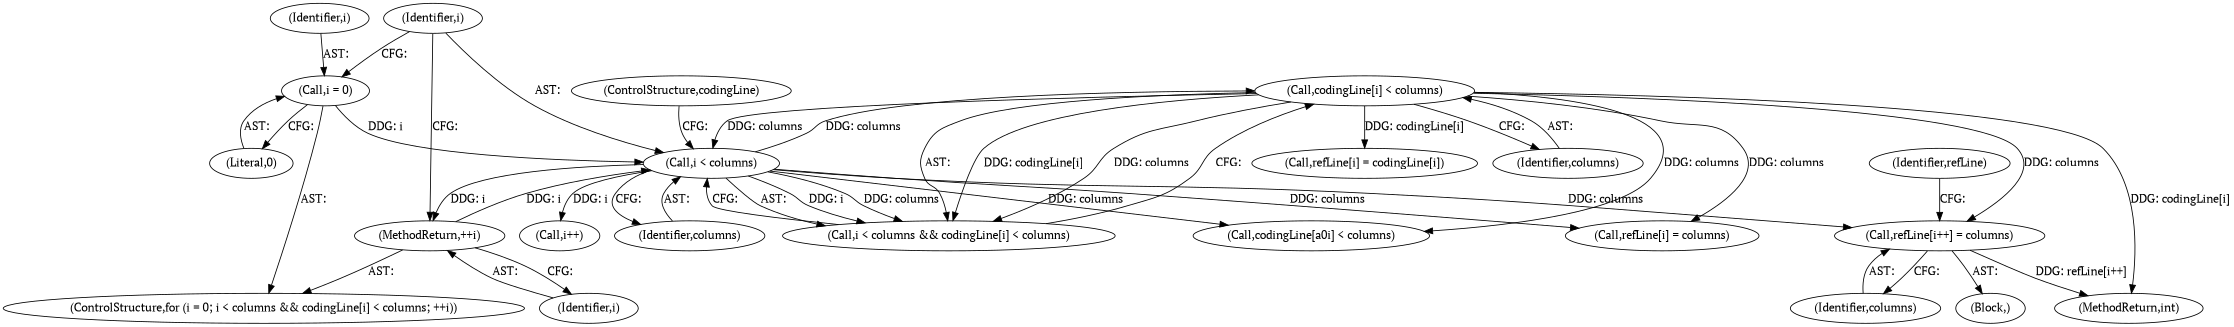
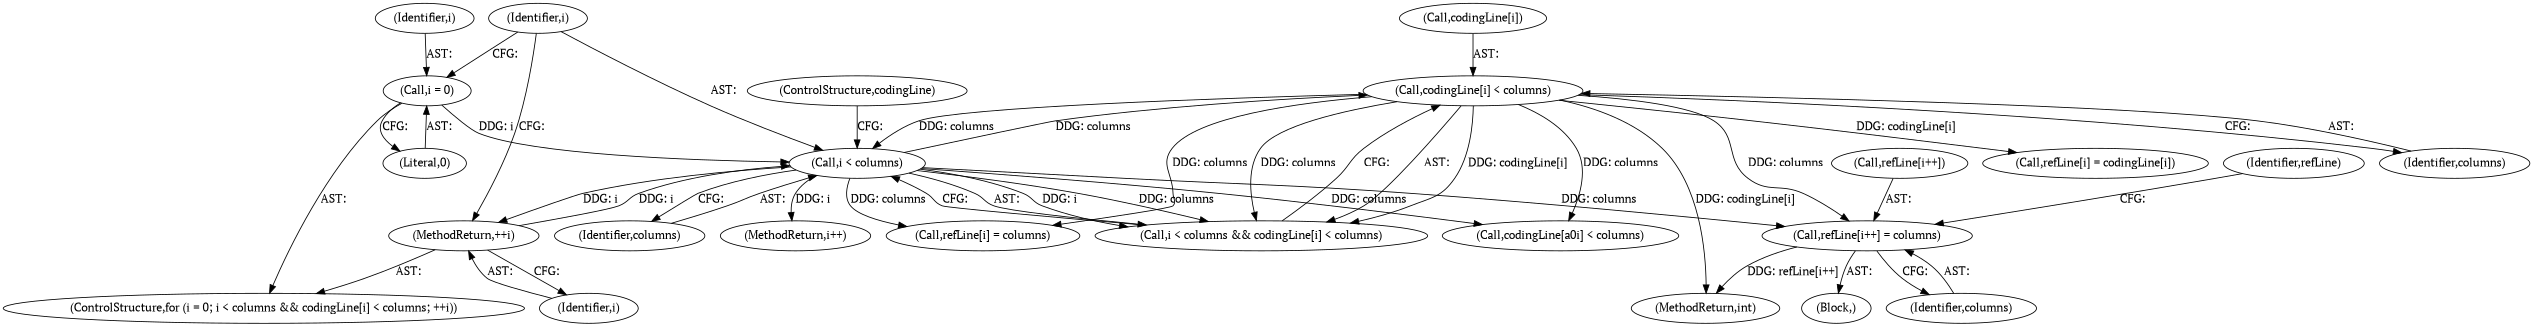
none -> (1473, 18)
none -> (1900, 163)
(560, 236) -> (796, 236)
